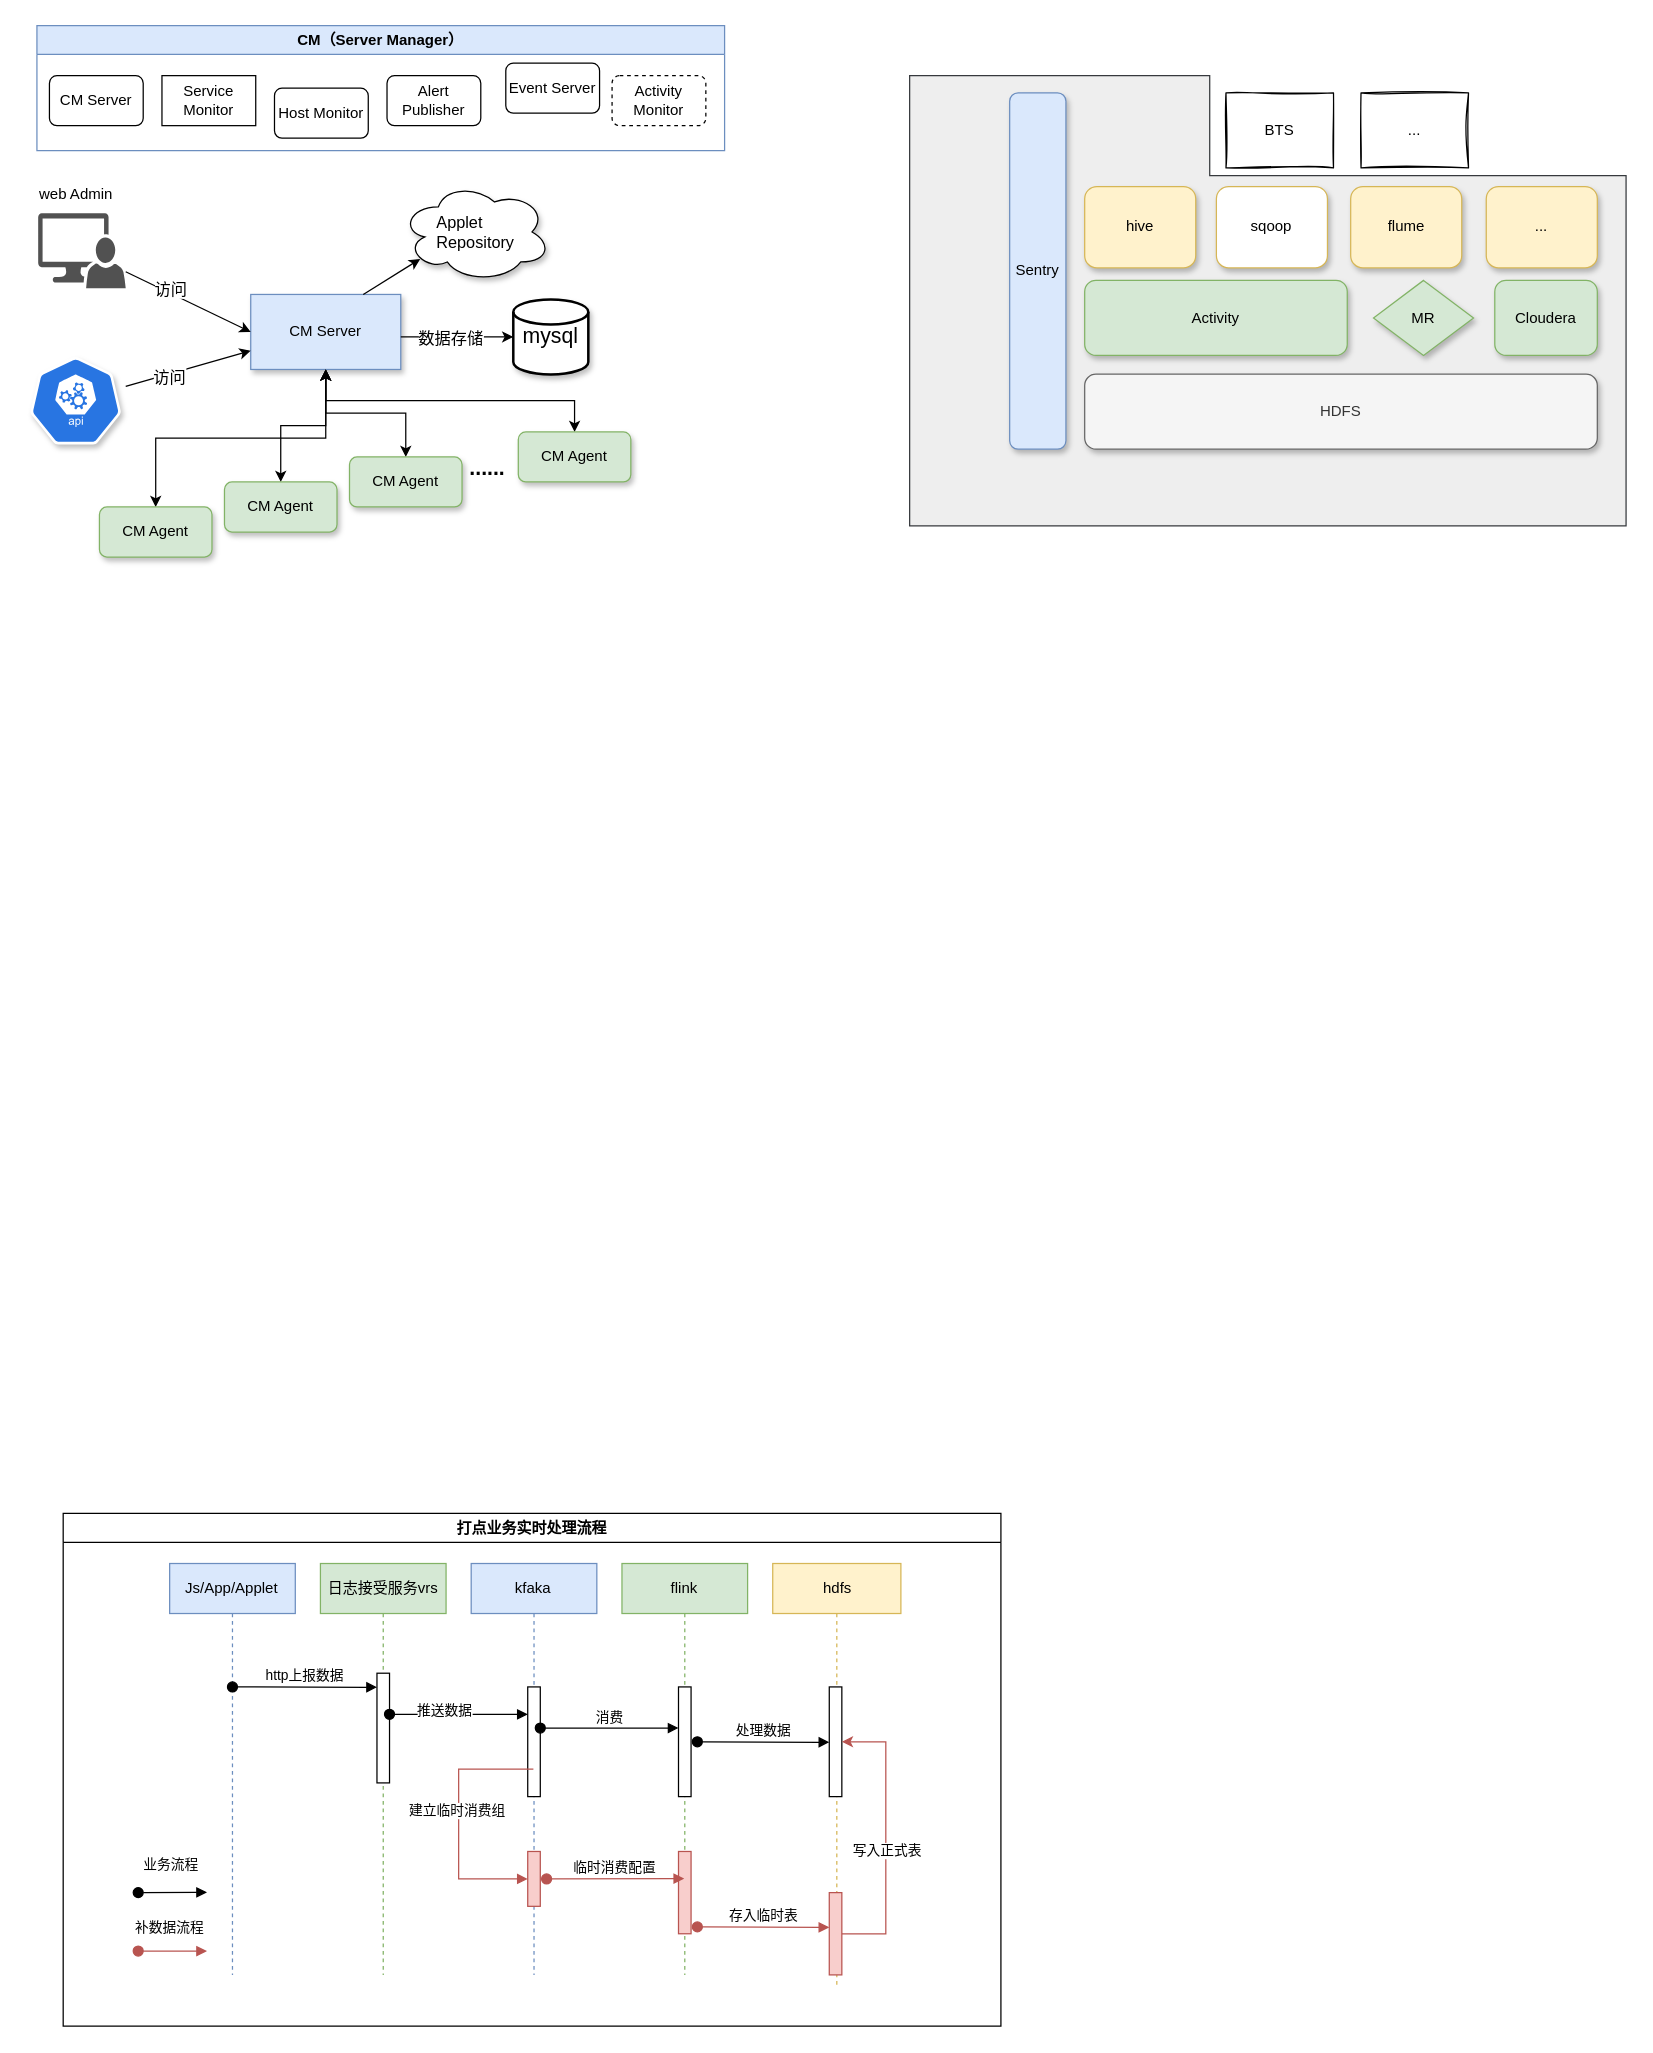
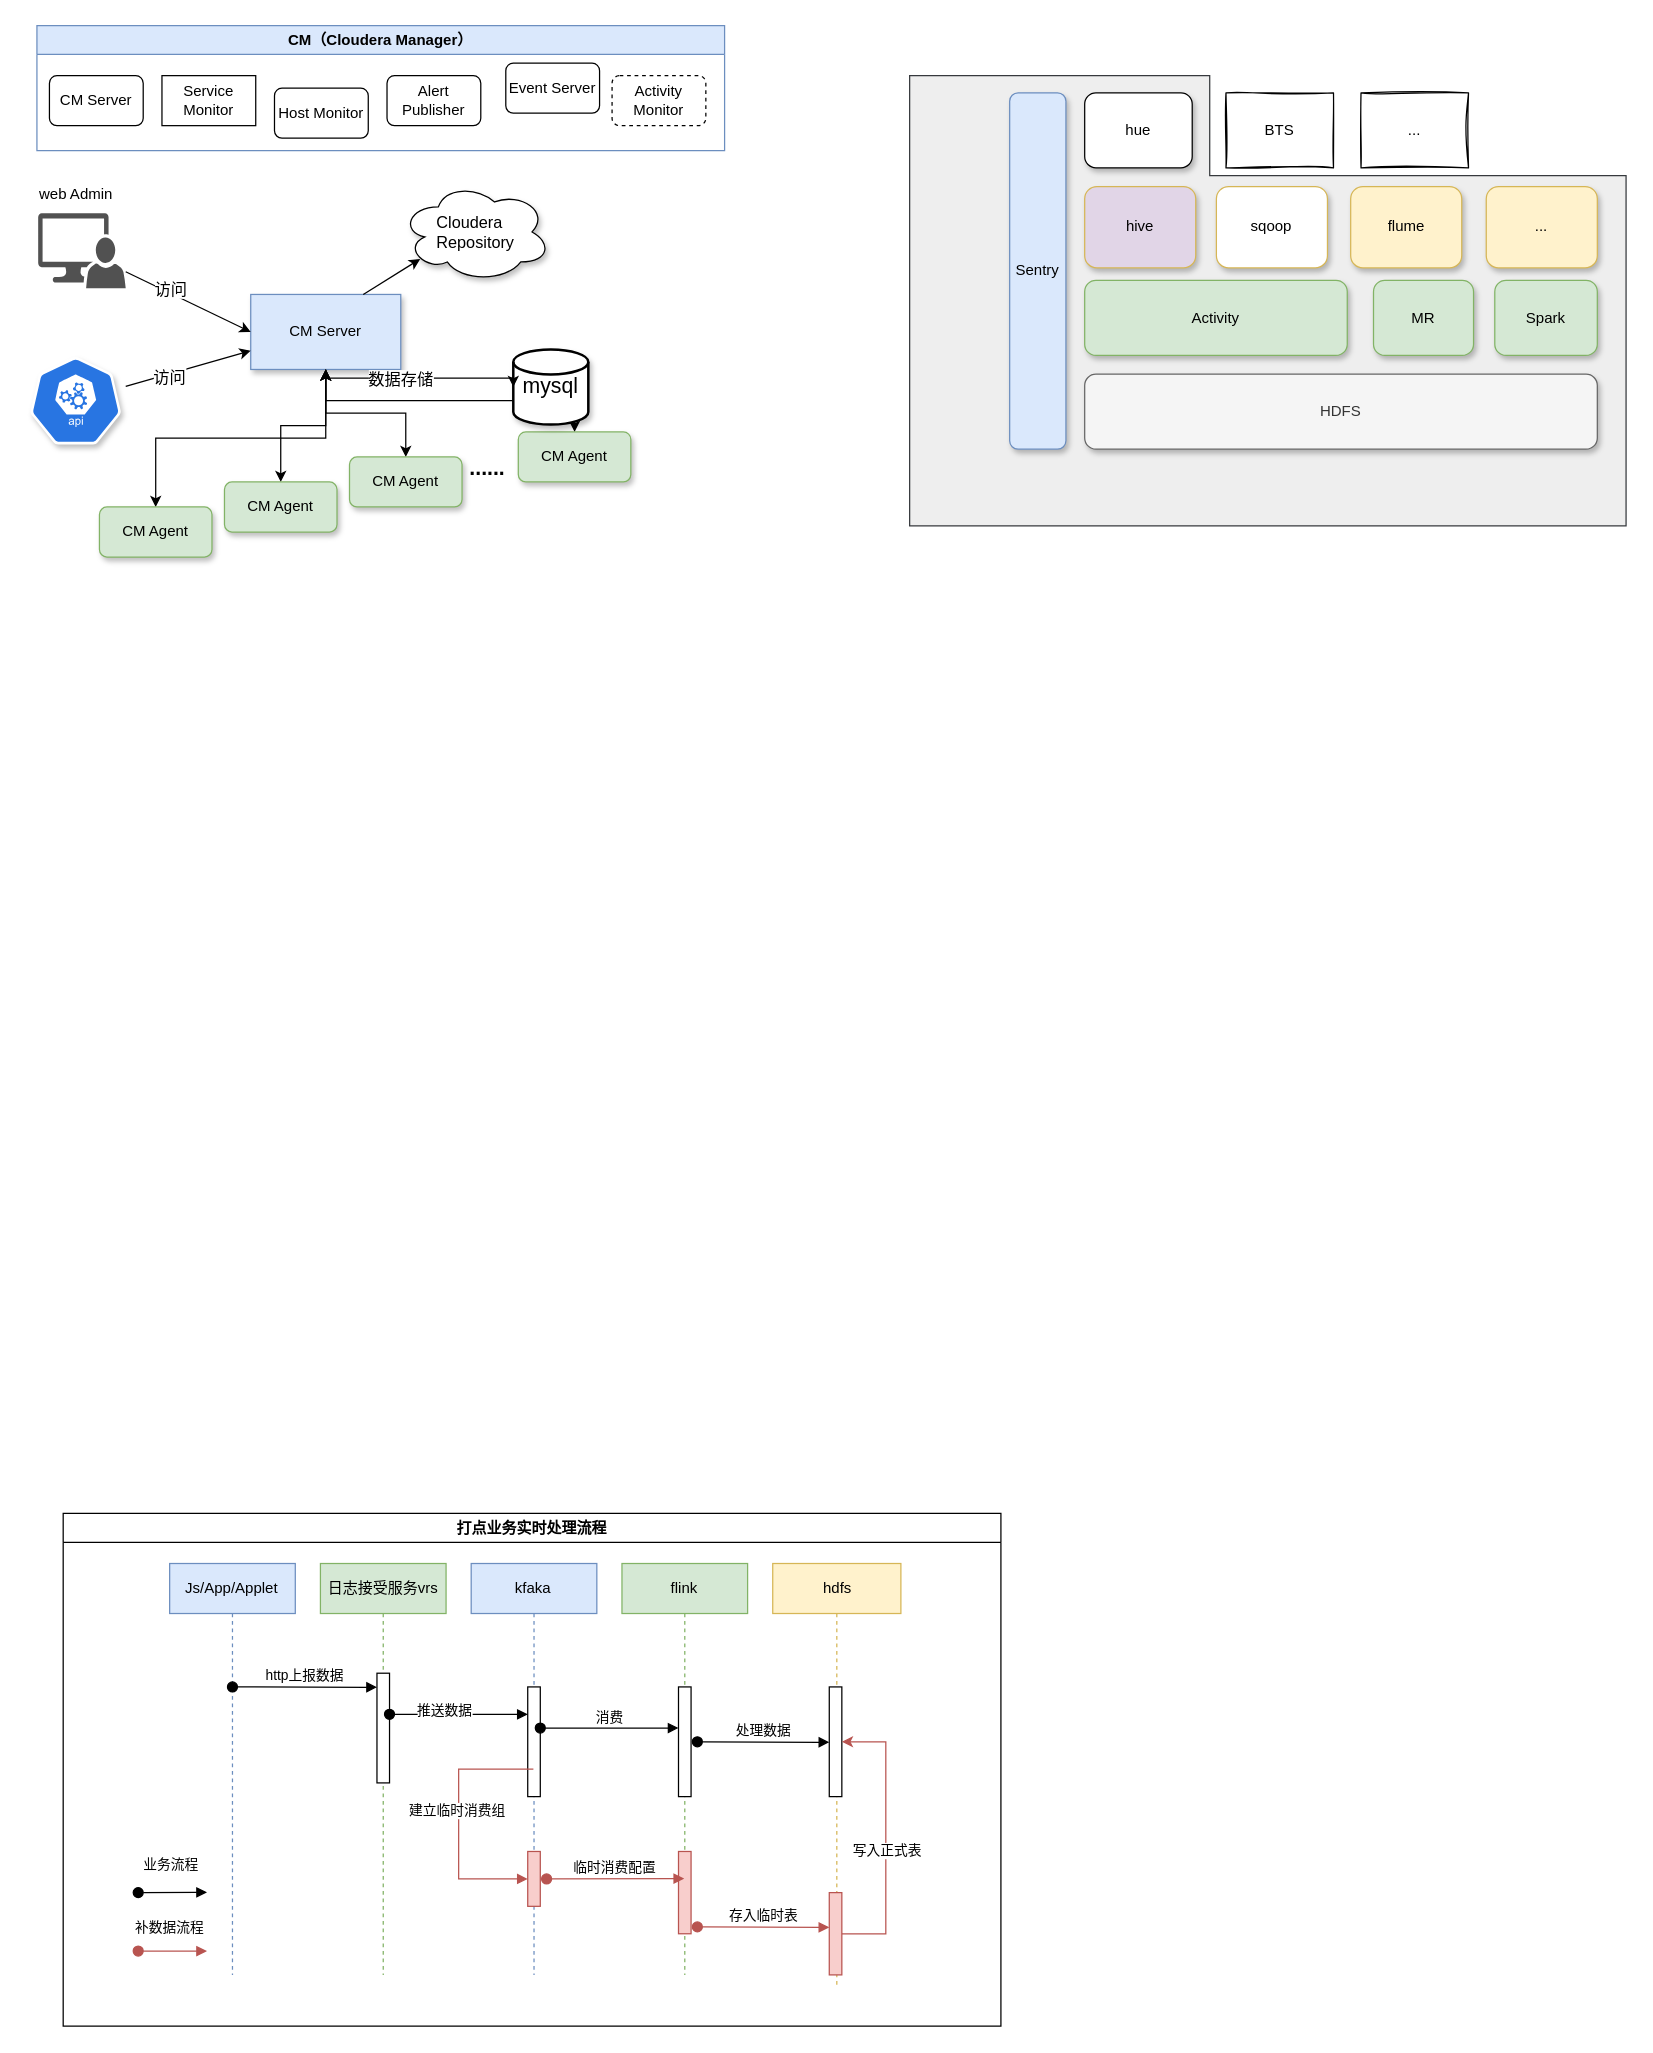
(381, 41) -> (381, 41)
none -> (1138, 130)
(1140, 227) -> (1140, 227)
(476, 232) -> (476, 232)
(1423, 318) -> (1423, 318)
(1546, 318) -> (1546, 318)
(551, 337) -> (551, 387)
